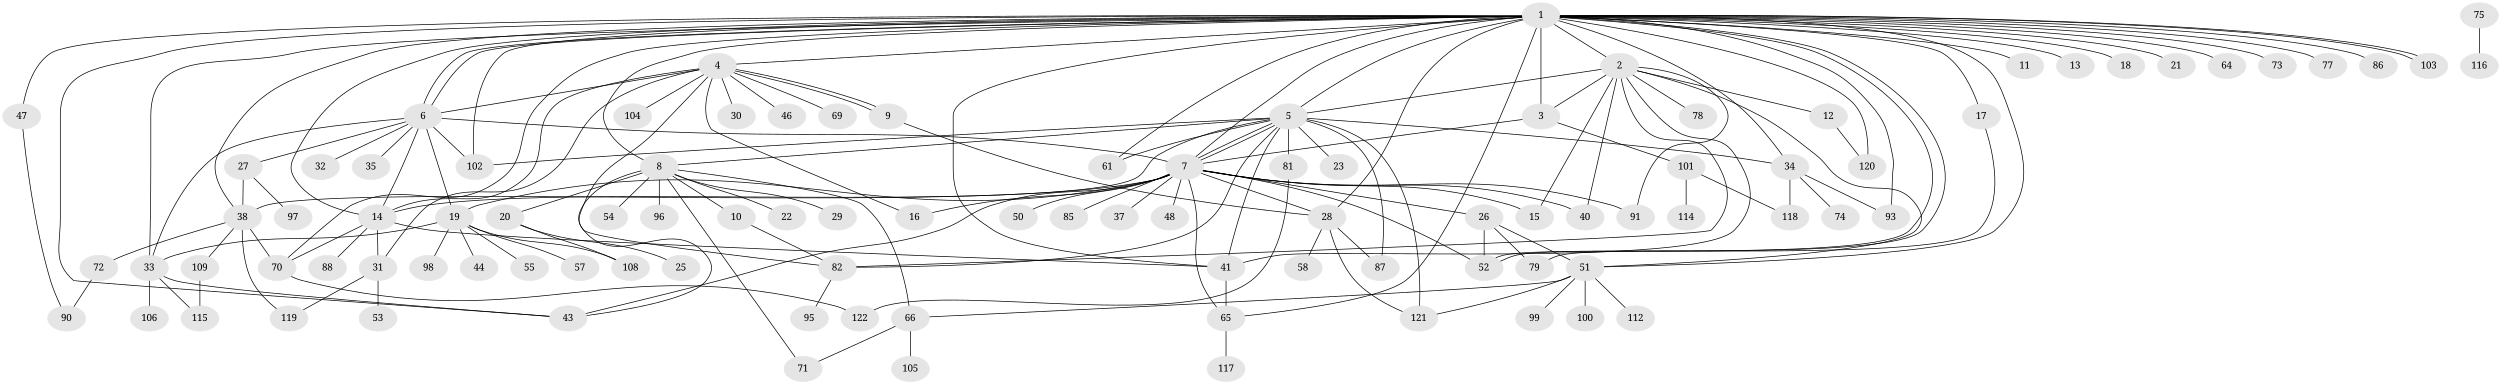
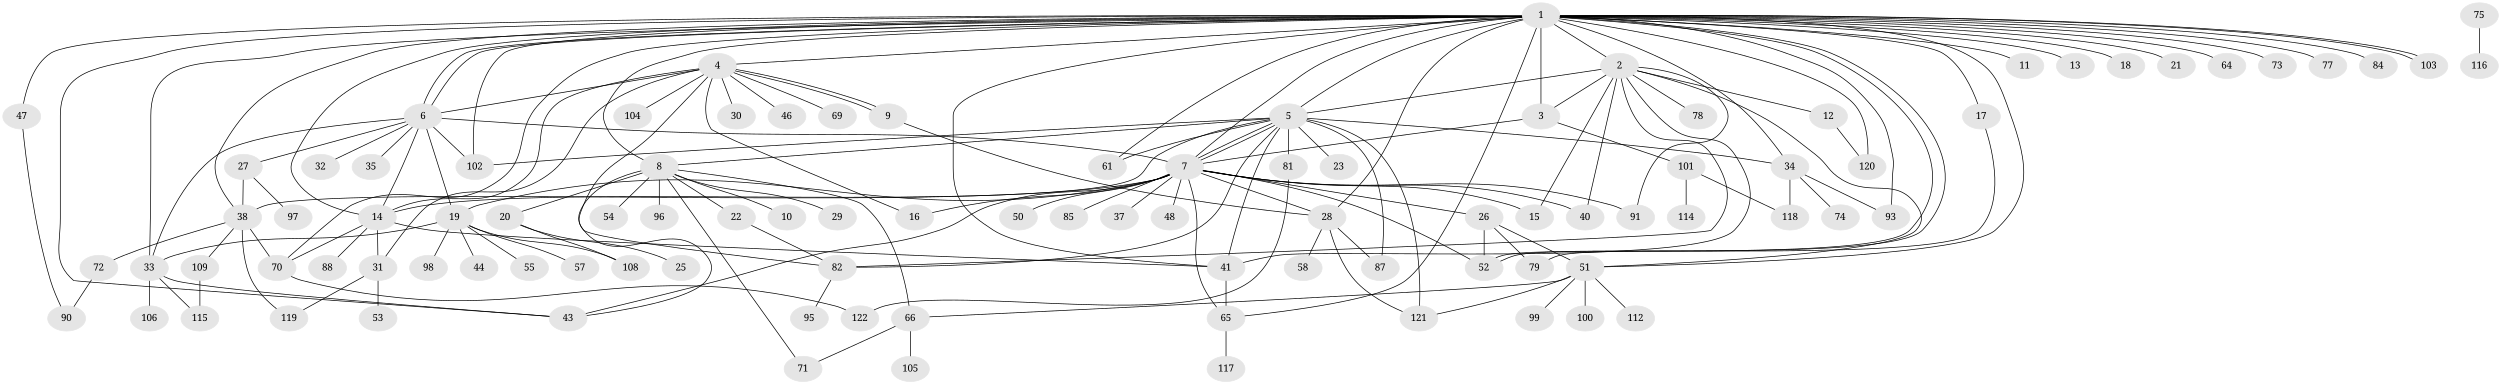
(2378, 66) -> (2378, 66)
(787, 243) -> (787, 243)
